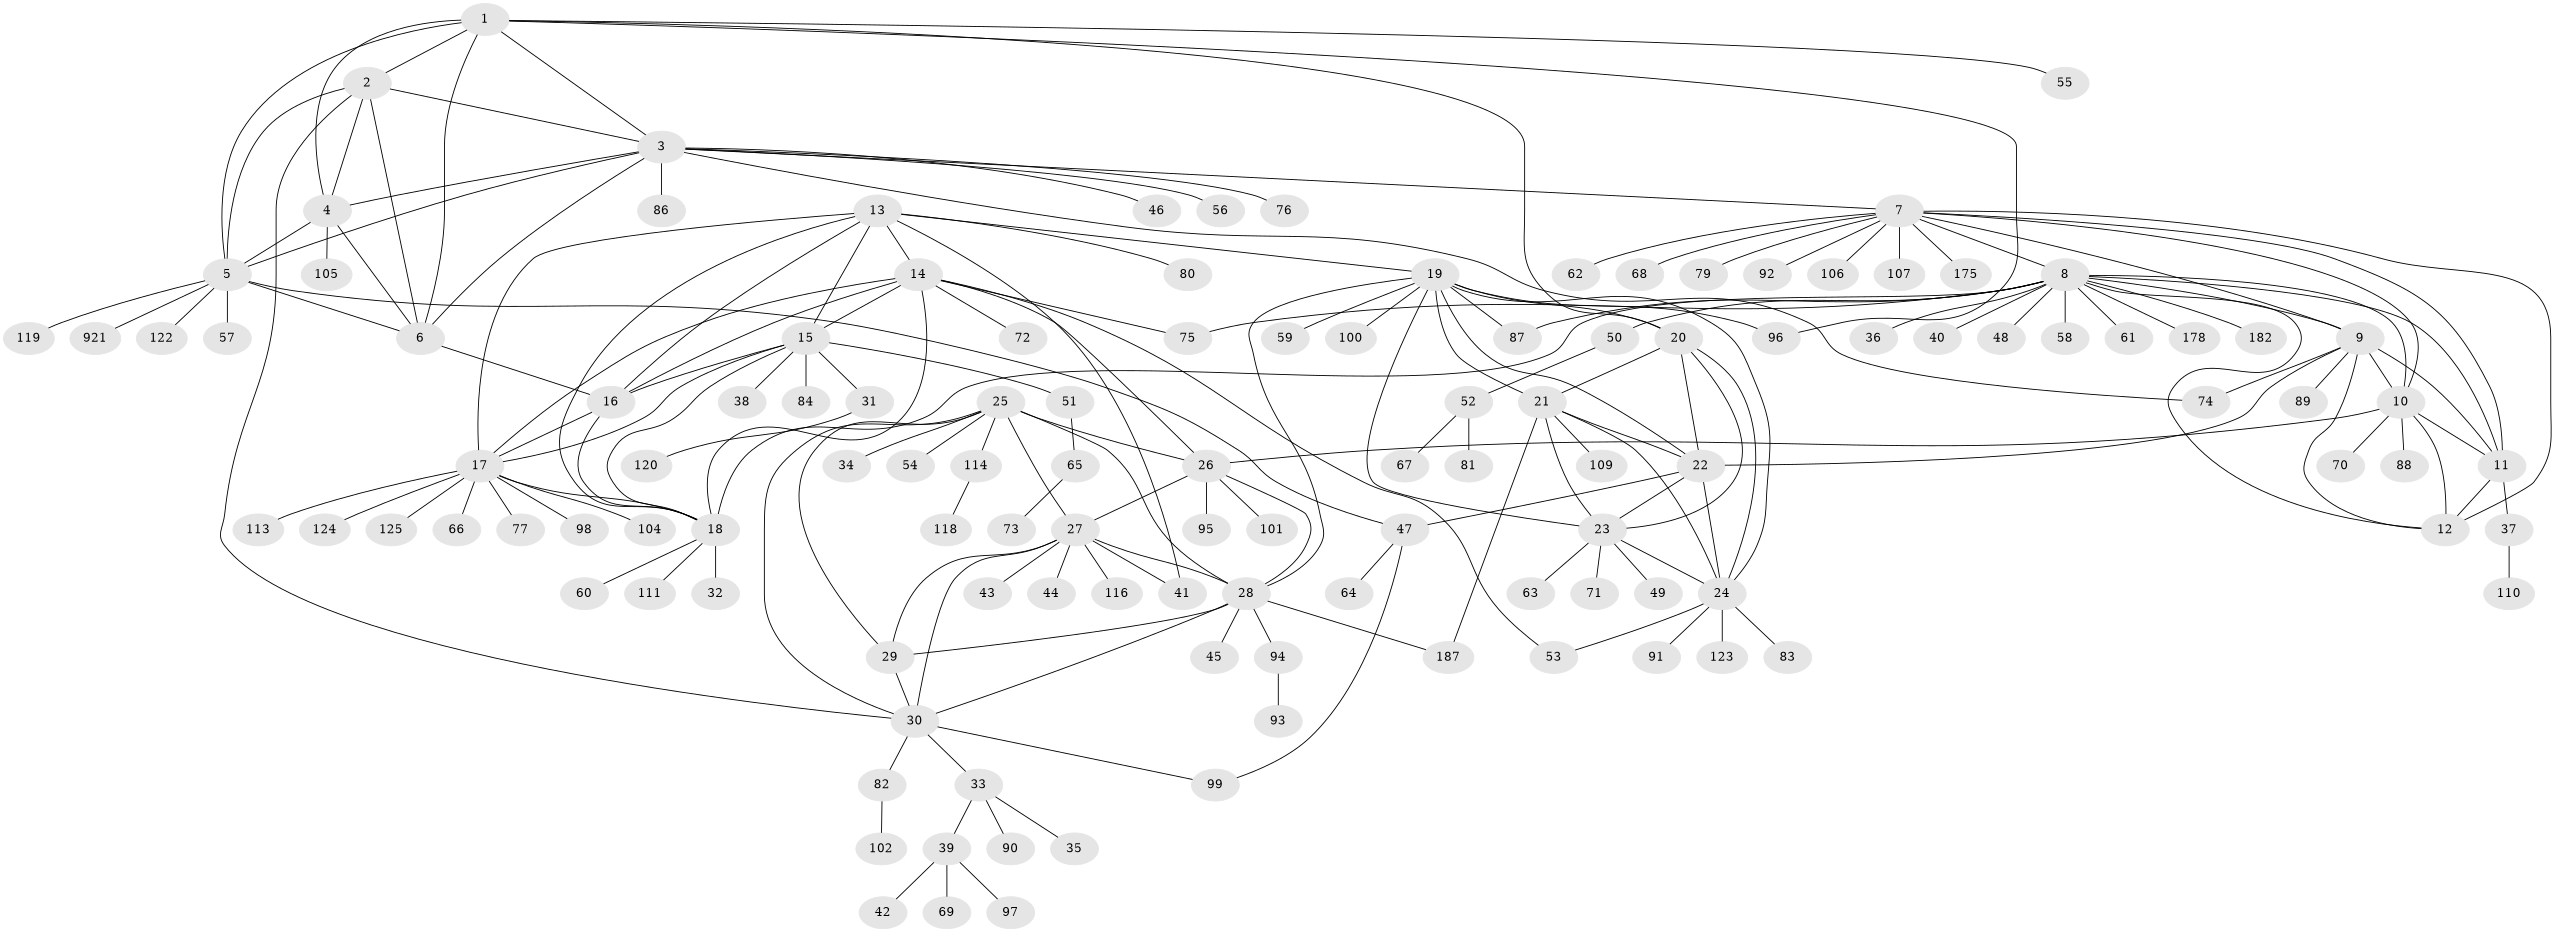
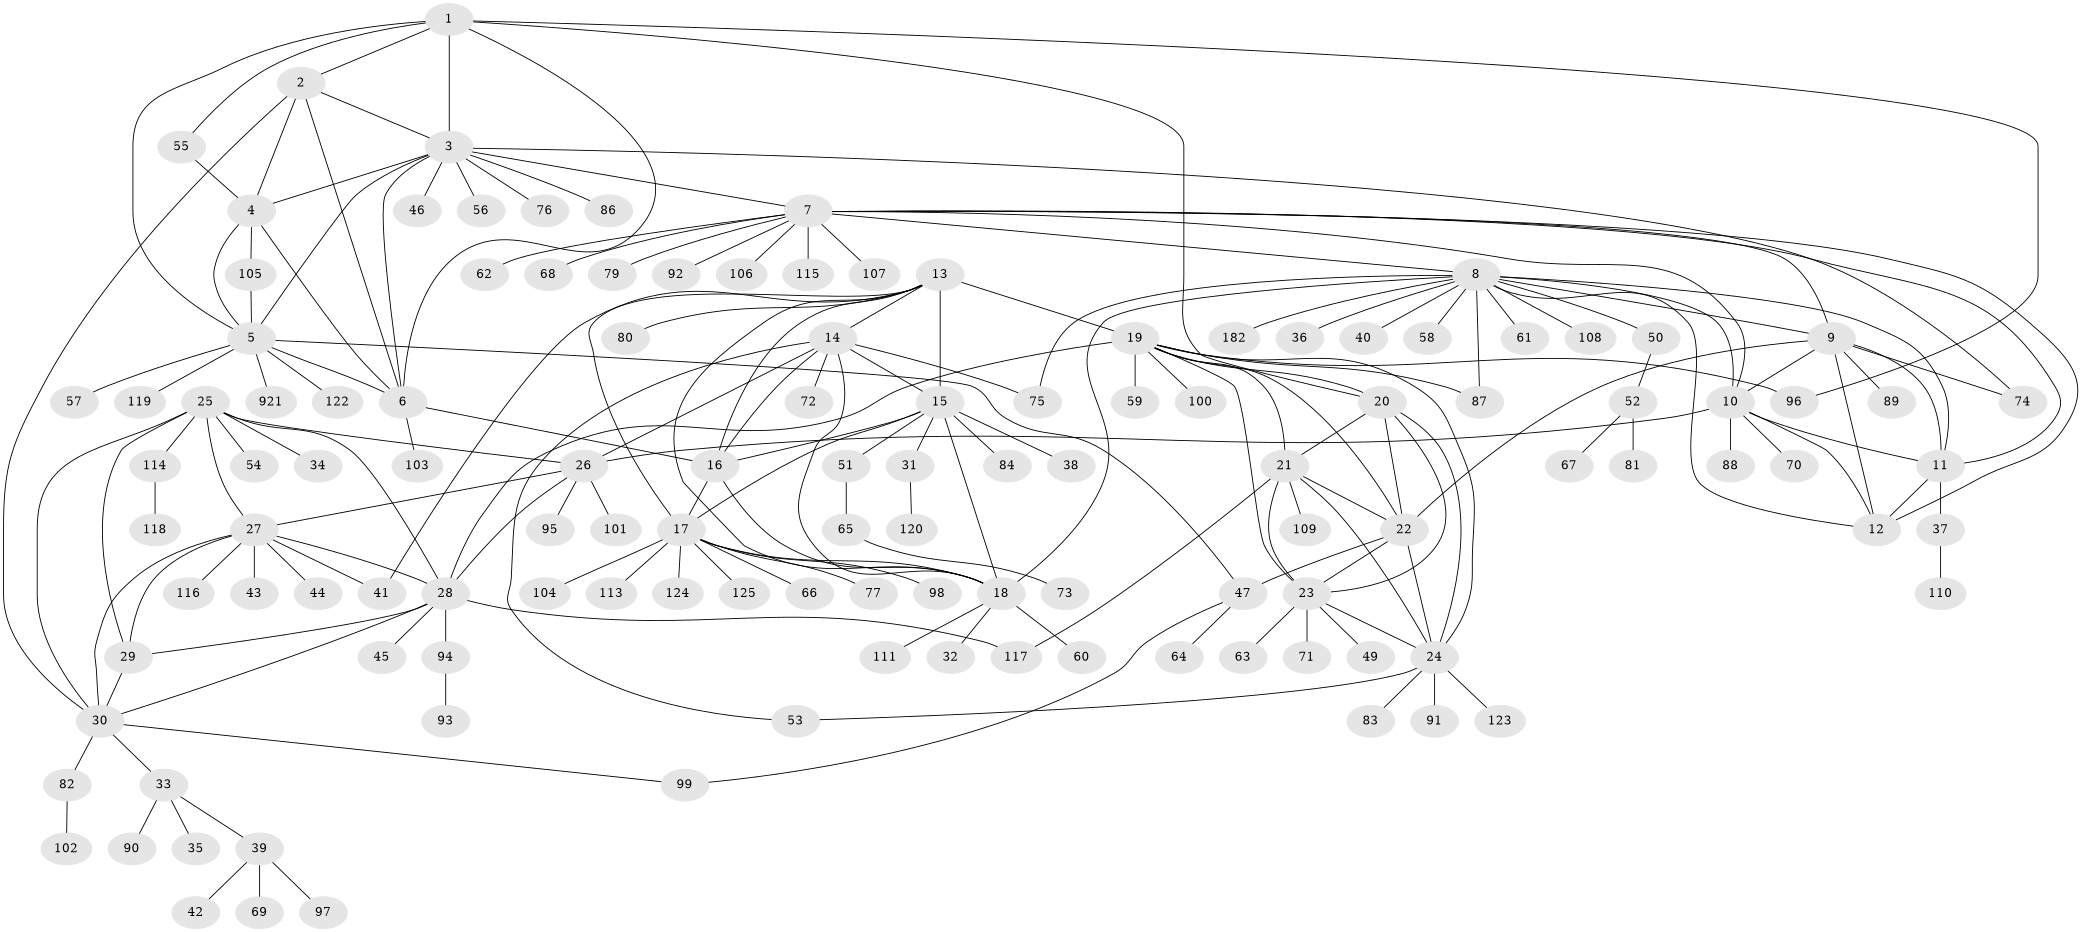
(338, 65) -> (217, 179)
(252, 149) -> (251, 307)
(1966, 275) -> (808, 275)
(679, 331) -> none
(2001, 338) -> none
(2195, 338) -> (1591, 338)
none -> (417, 466)
(1448, 657) -> (1016, 657)
